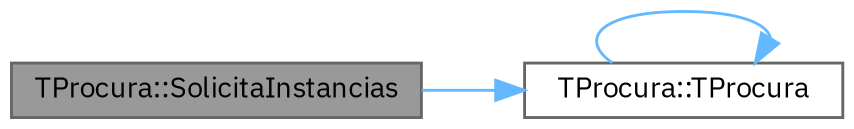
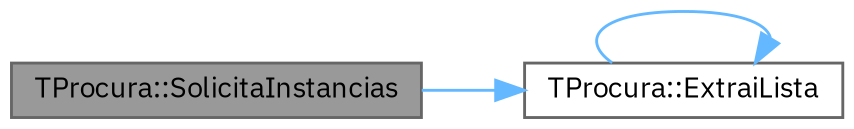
(684, 90) -> (684, 90)
